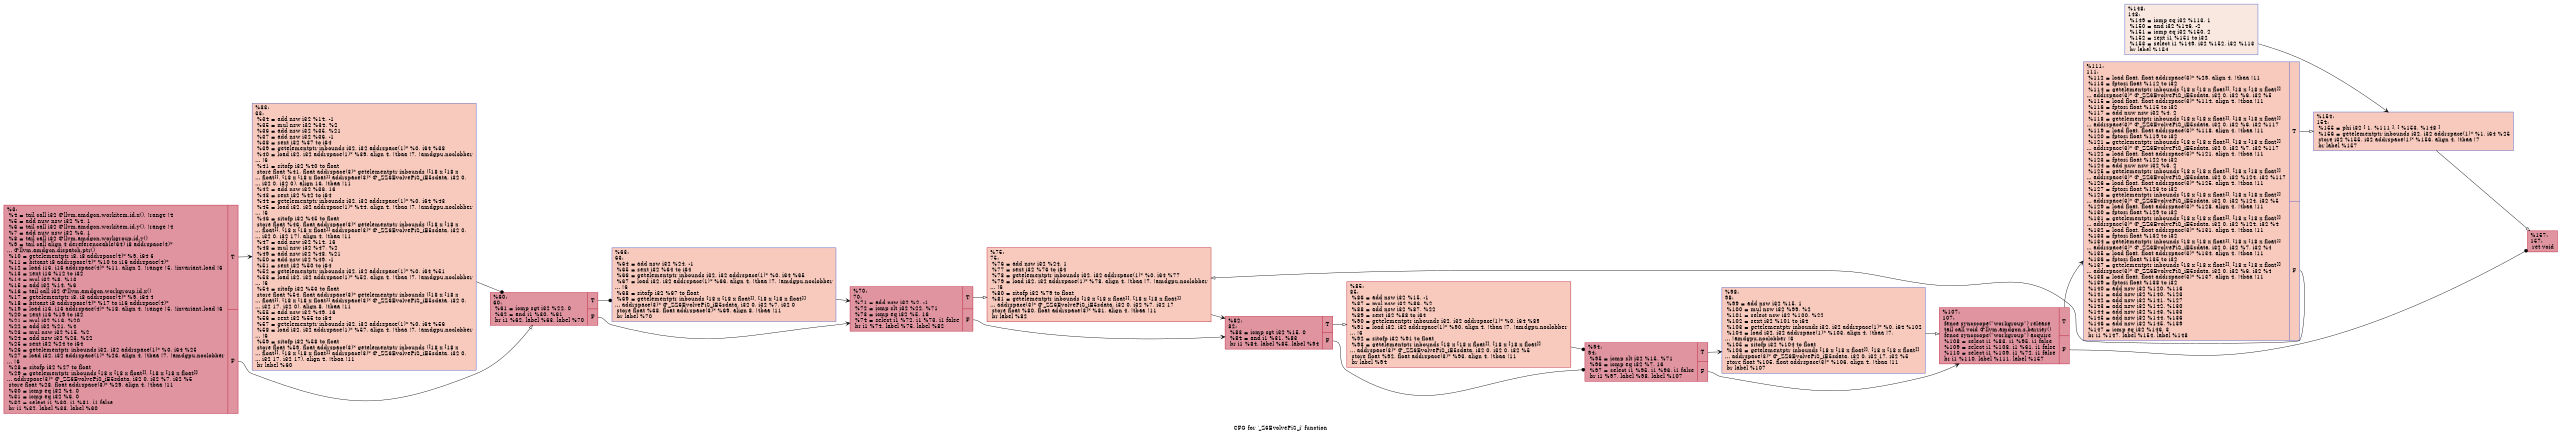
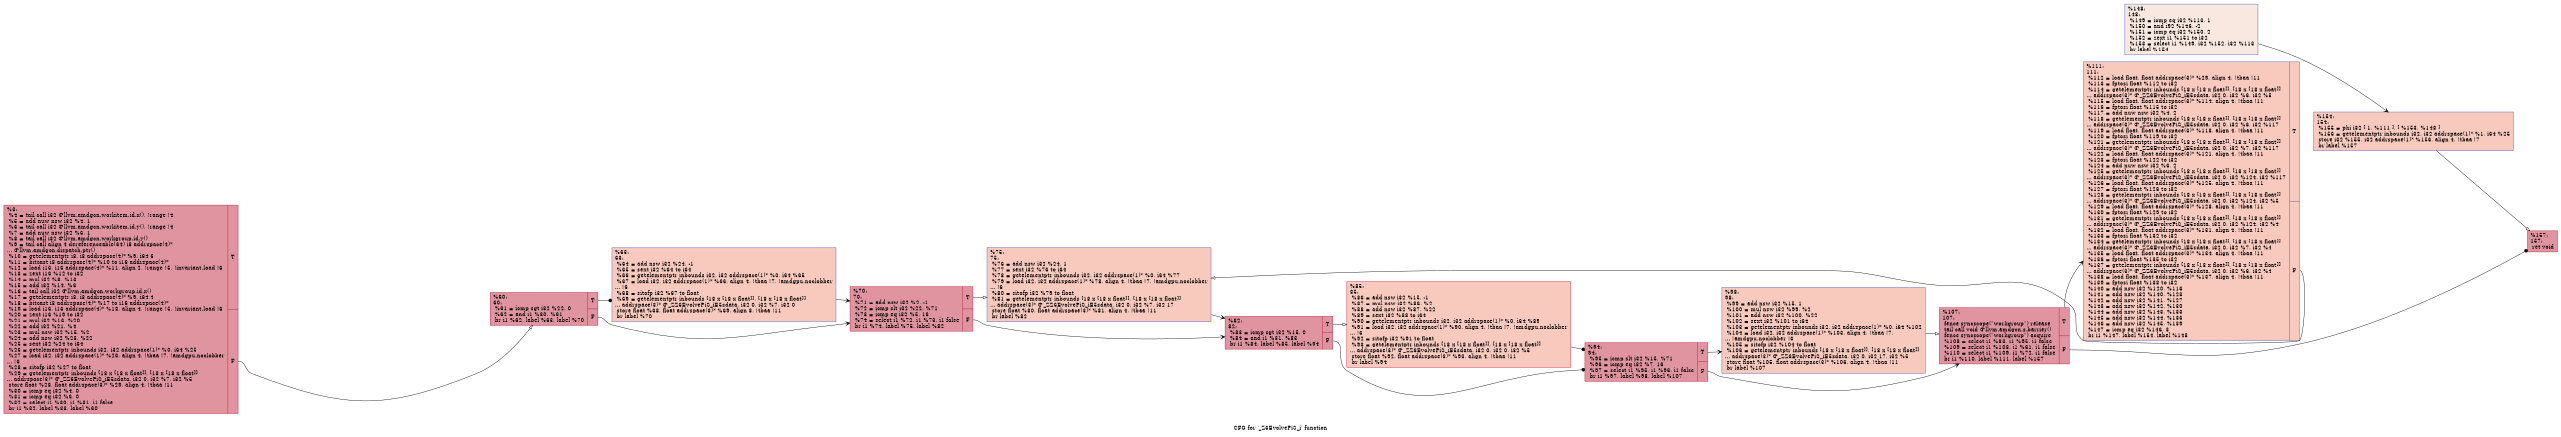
(2164, 26) -> (2164, 26)
(2305, 131) -> none
(364, 237) -> none
(1099, 285) -> (1099, 285)
(1775, 316) -> (1771, 316)
